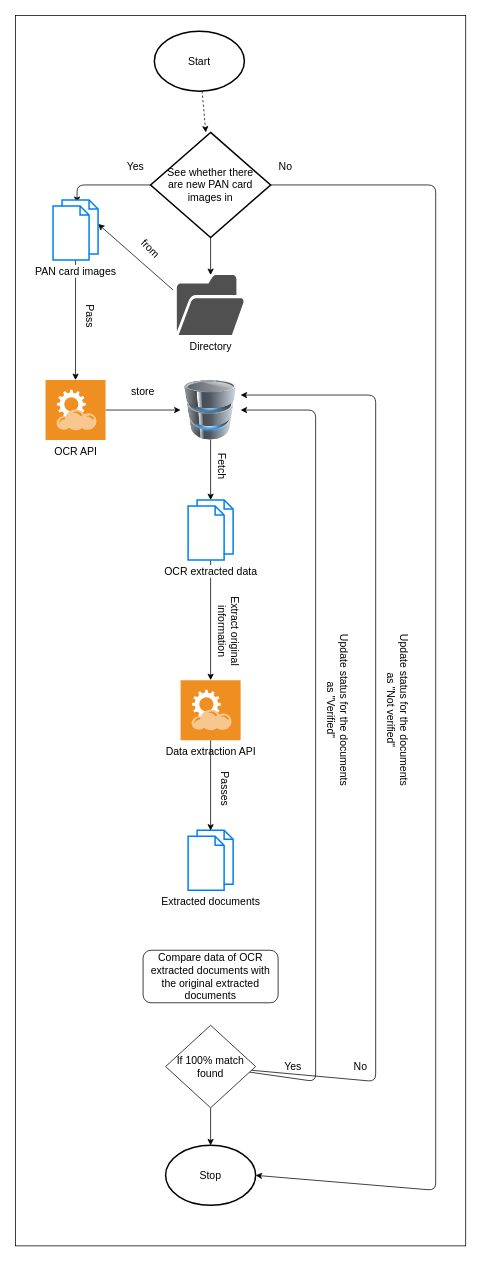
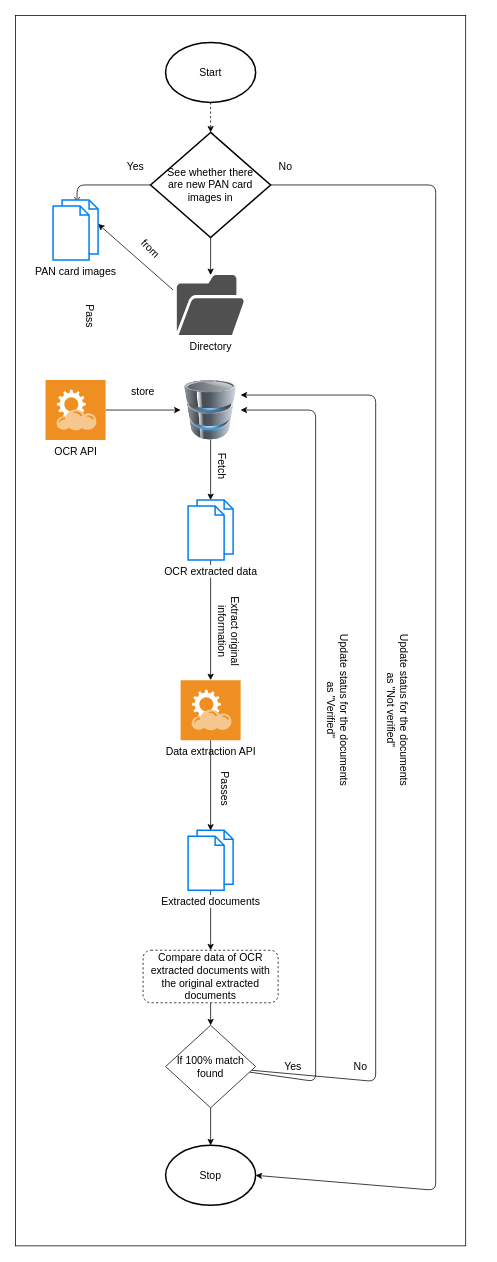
(199, 61) -> (210, 72)
(77, 196) -> (77, 197)
(75, 325) -> none
none -> (210, 925)
(210, 976) -> (210, 976)
none -> (210, 1011)
